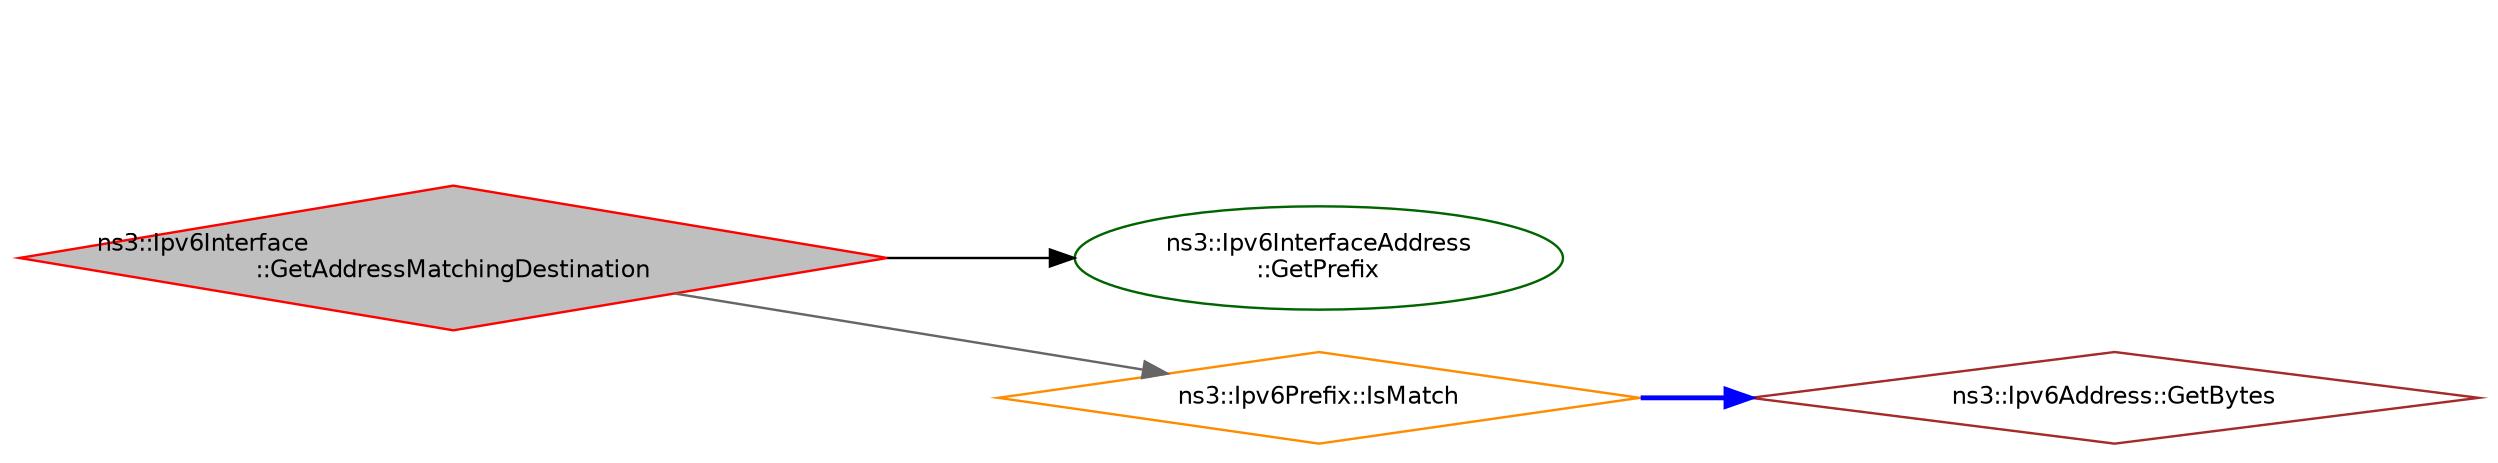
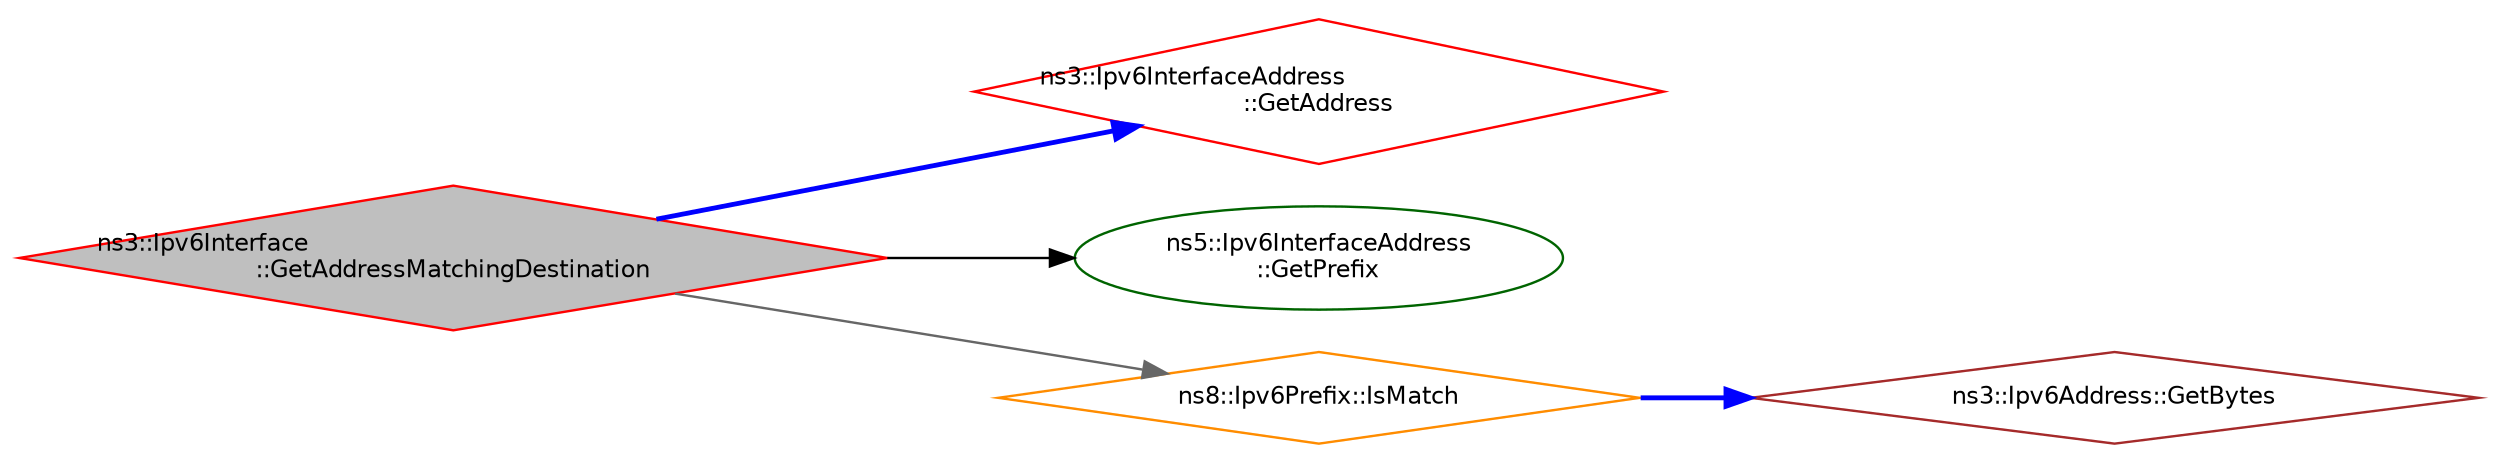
none -> (1319, 92)
(1319, 258) -> (1319, 258)
(1319, 398) -> (1319, 398)
